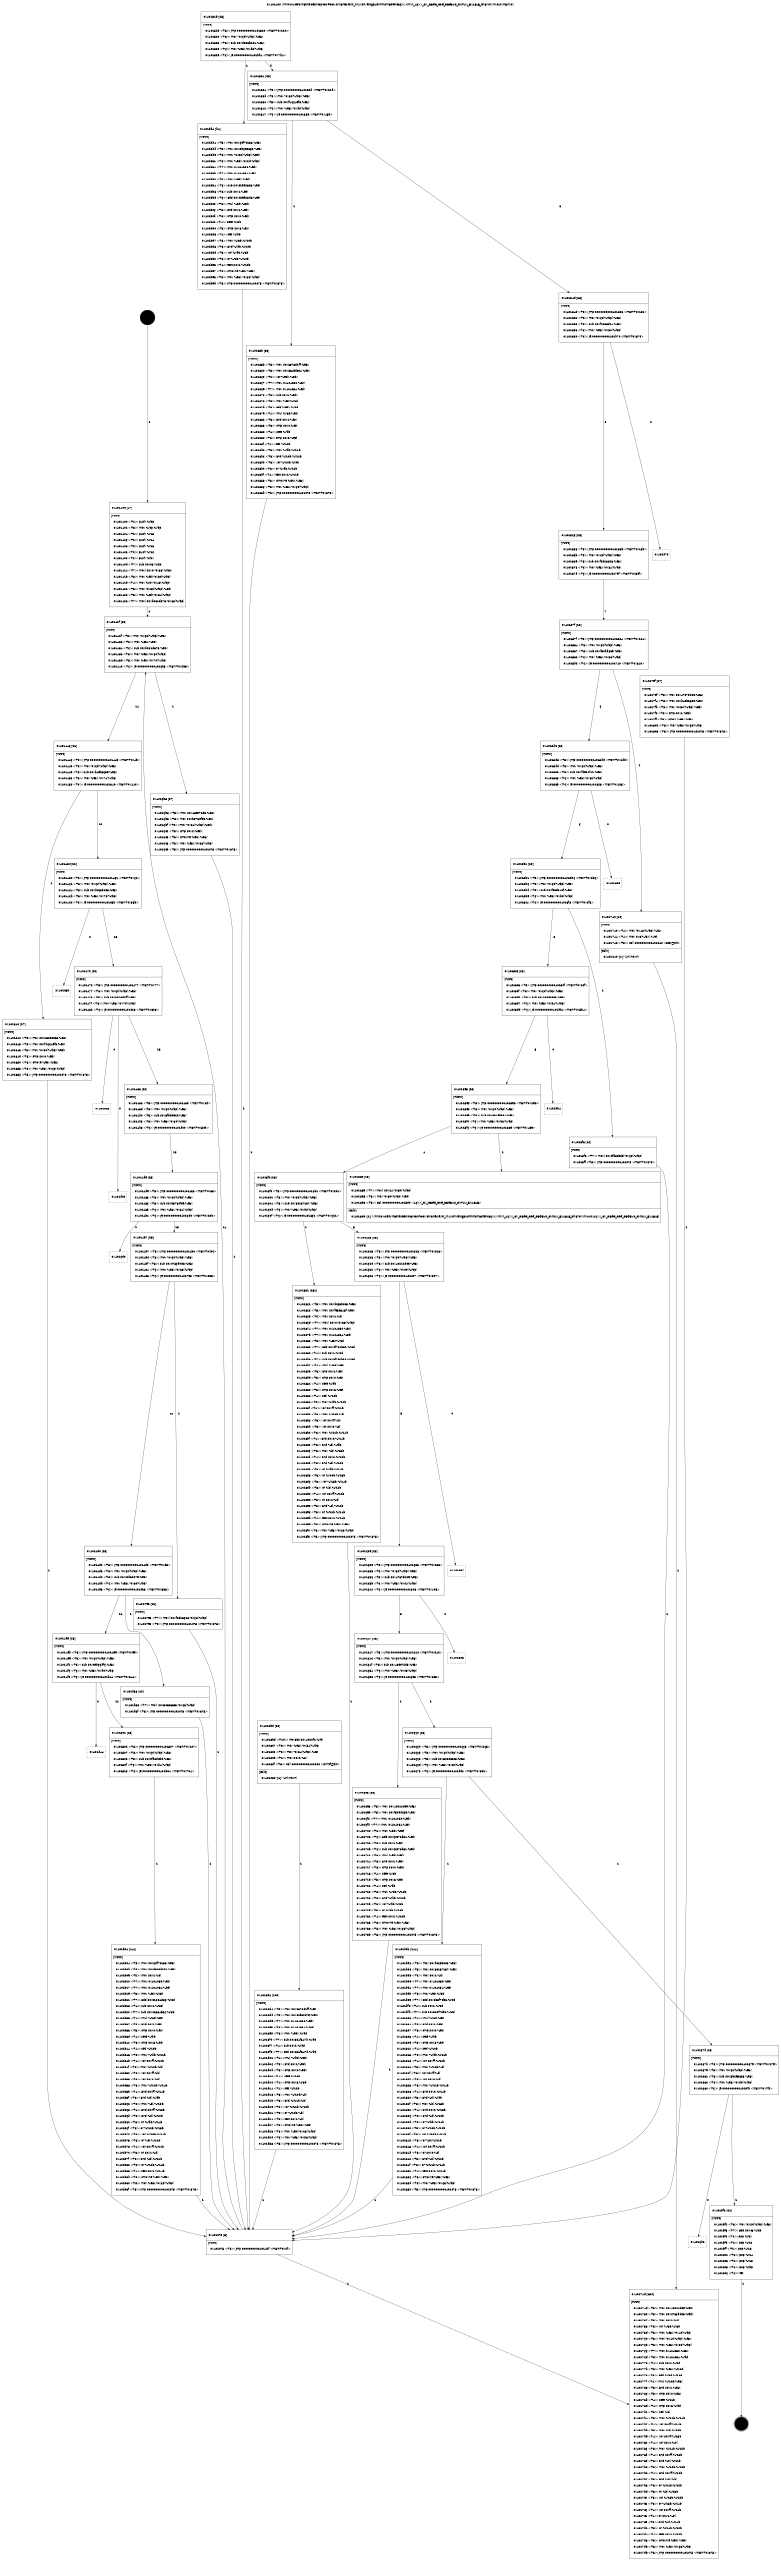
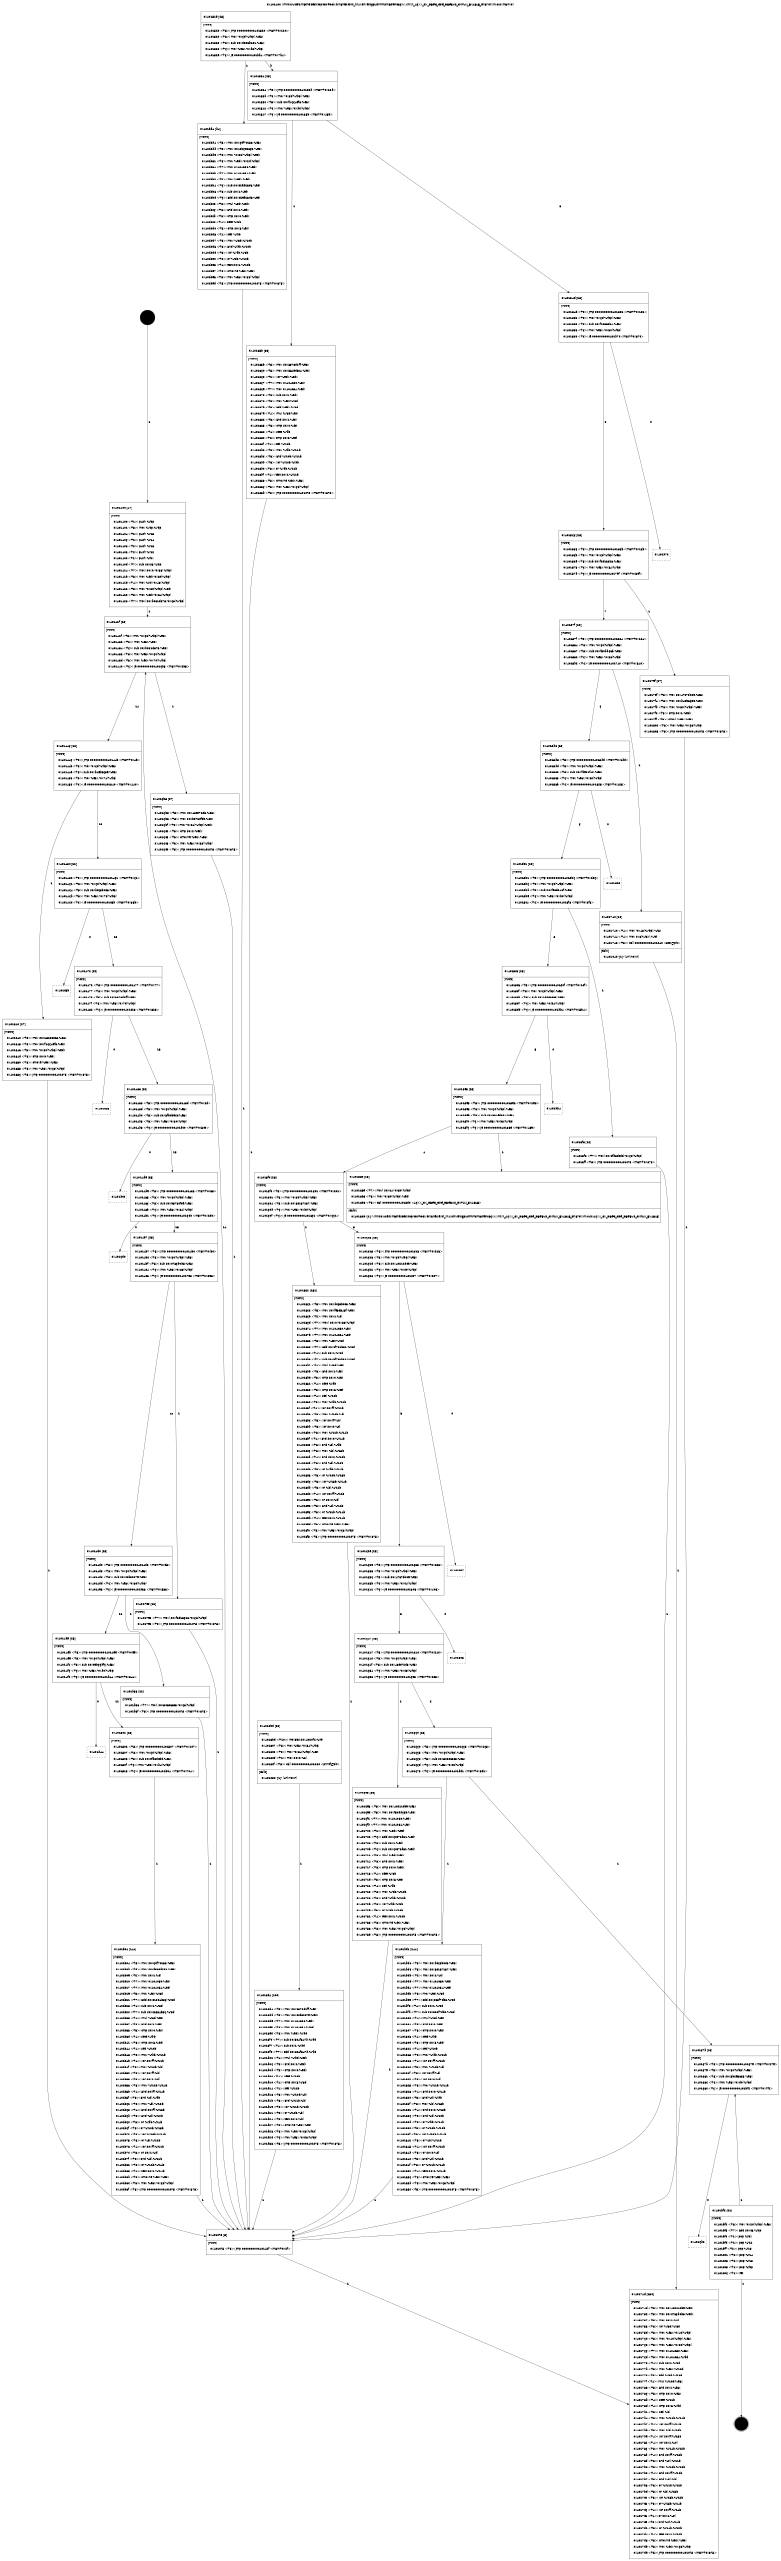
none -> (654, 624)
(118, 1102) -> (135, 1161)
(732, 2149) -> (737, 2151)
